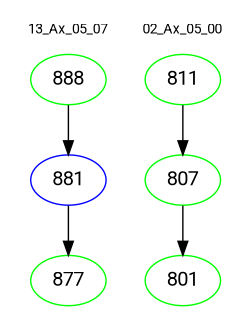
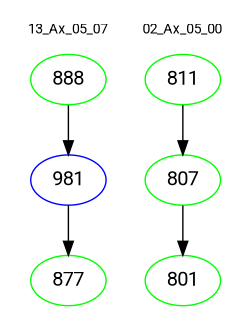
(68, 180) -> (68, 180)
